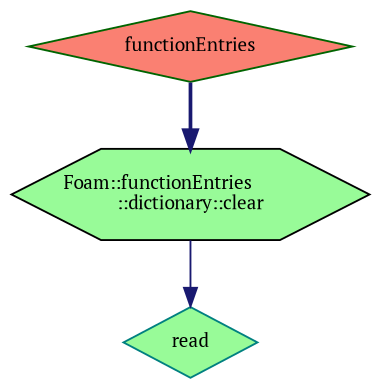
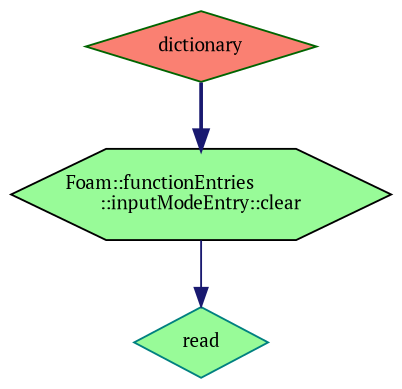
(190, 47) -> (201, 47)
(190, 194) -> (201, 194)
